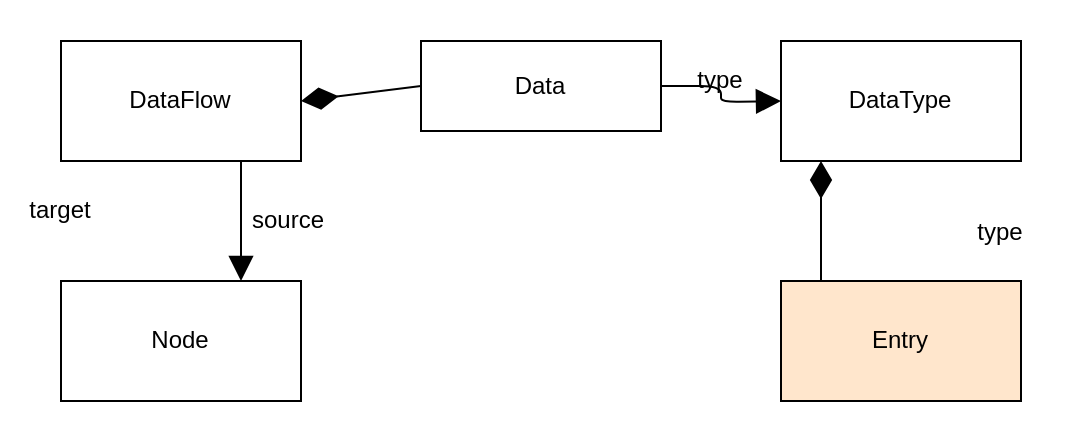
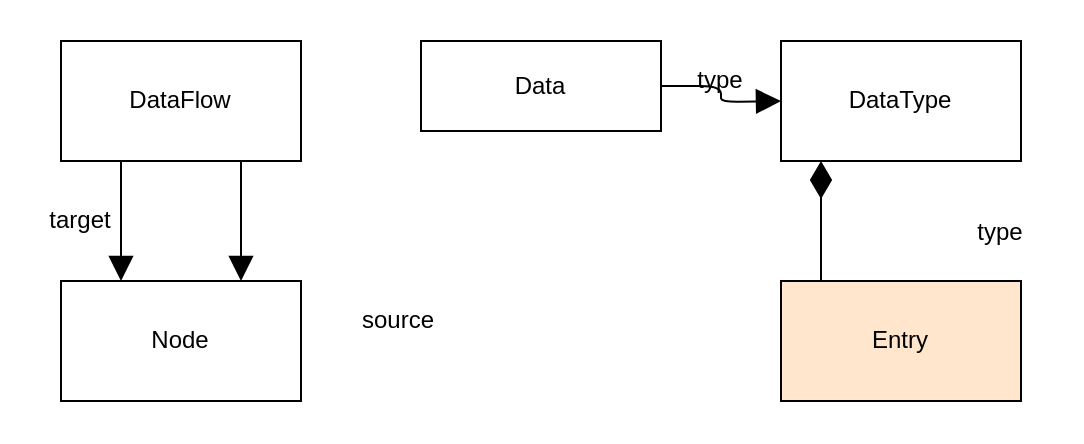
(379, 91) -> none
none -> (121, 208)
(61, 211) -> (81, 221)
(289, 221) -> (399, 321)
